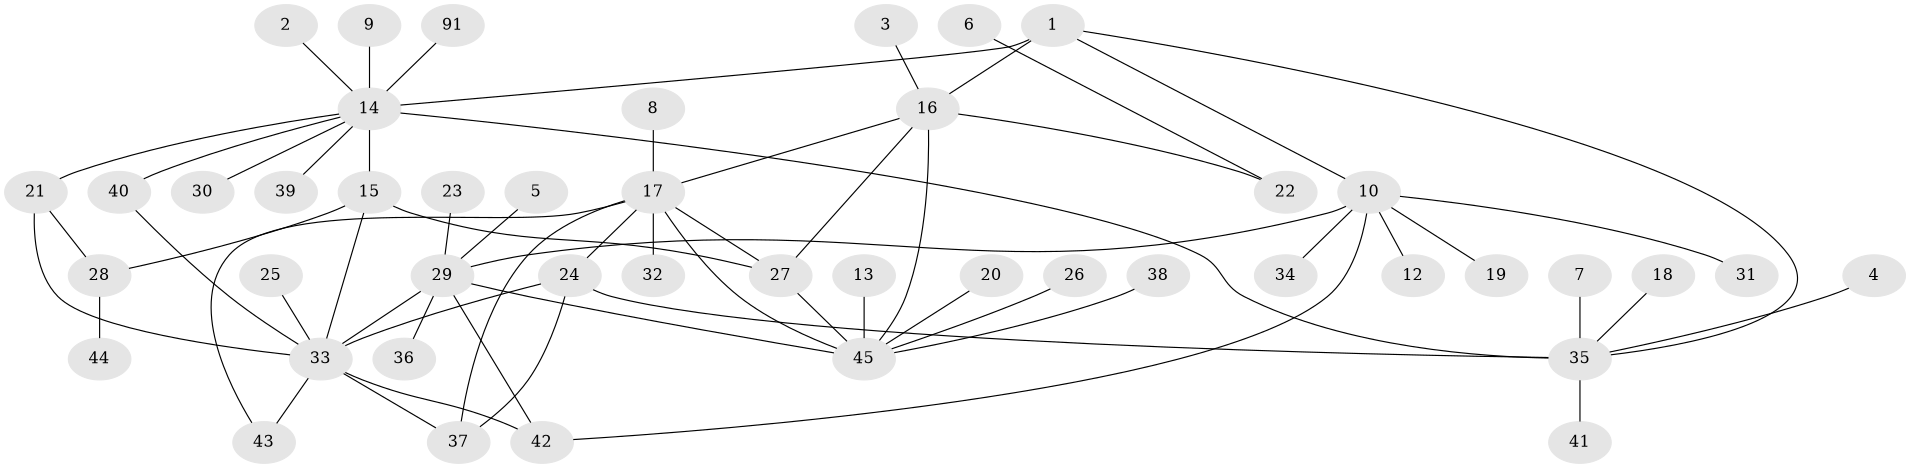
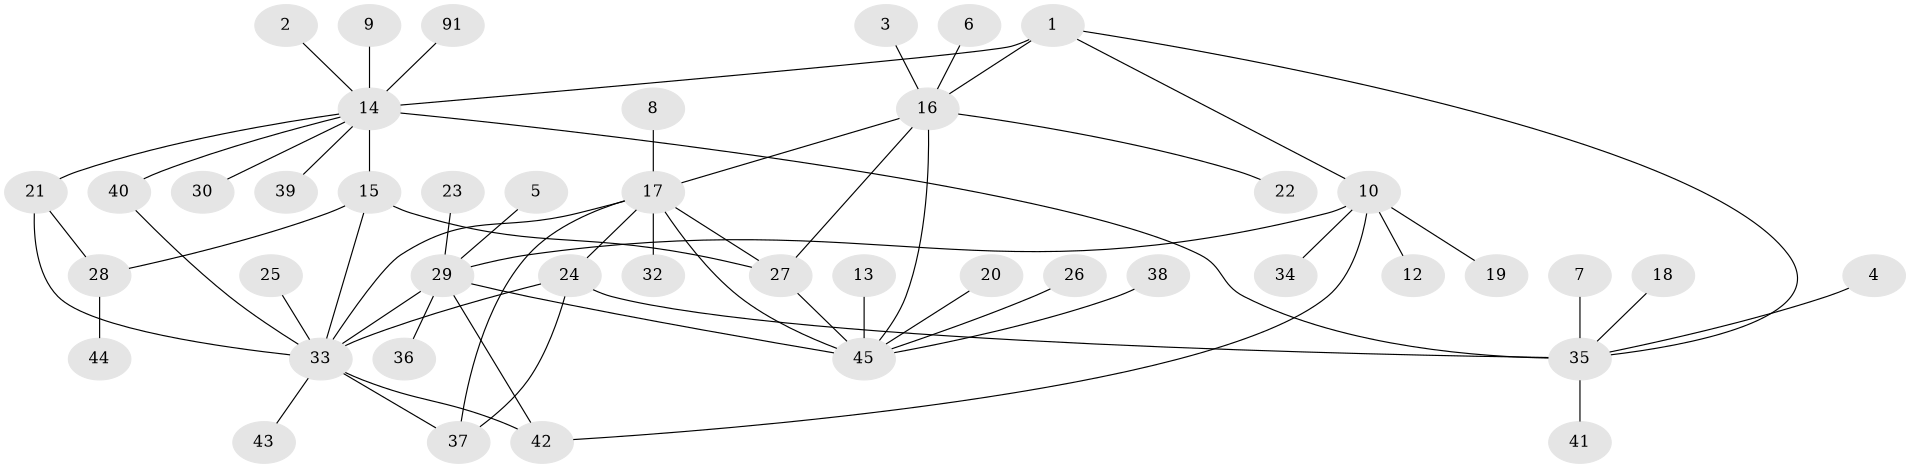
(1128, 109) -> (949, 67)
(334, 221) -> (433, 238)
(1747, 276) -> none
